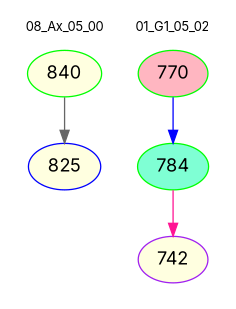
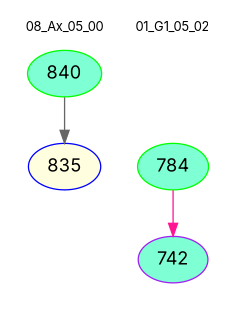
(65, 74) -> (65, 74)
(173, 74) -> none
(65, 167) -> (65, 167)
(173, 260) -> (173, 260)
